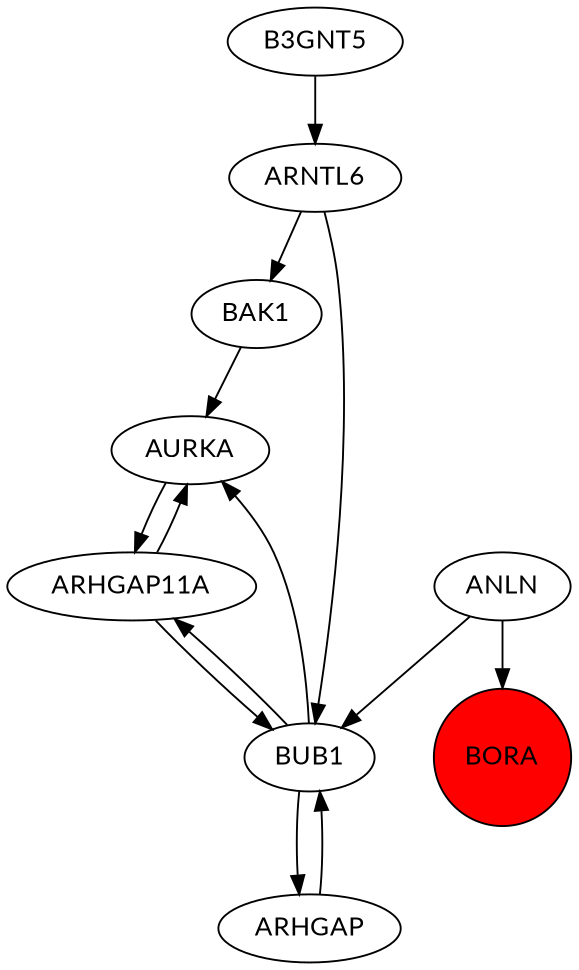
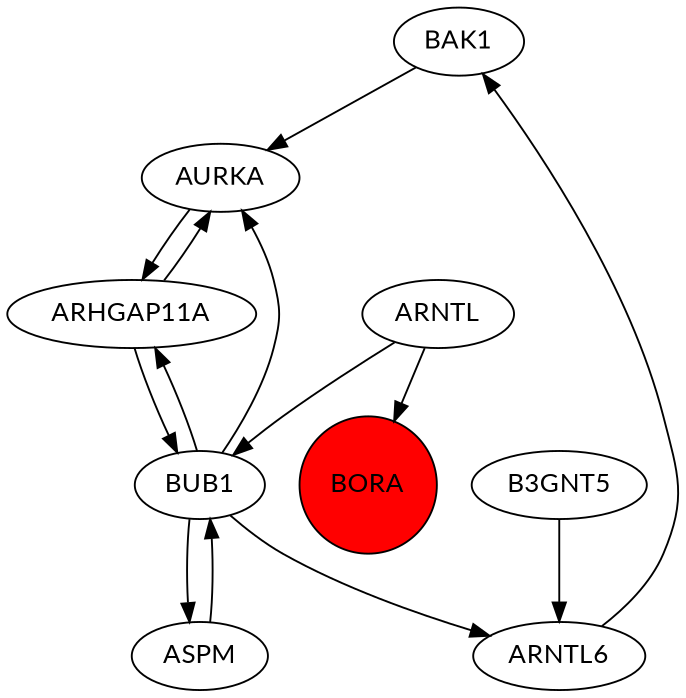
(343, 458) -> (345, 584)
(503, 586) -> (438, 314)
(310, 928) -> (200, 656)
